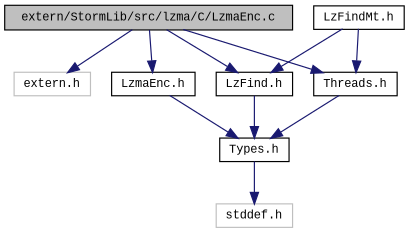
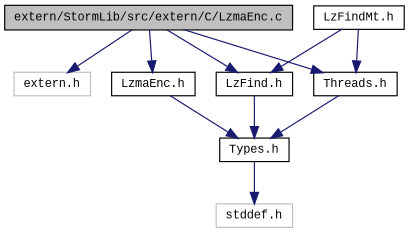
(149, 18) -> (149, 18)
